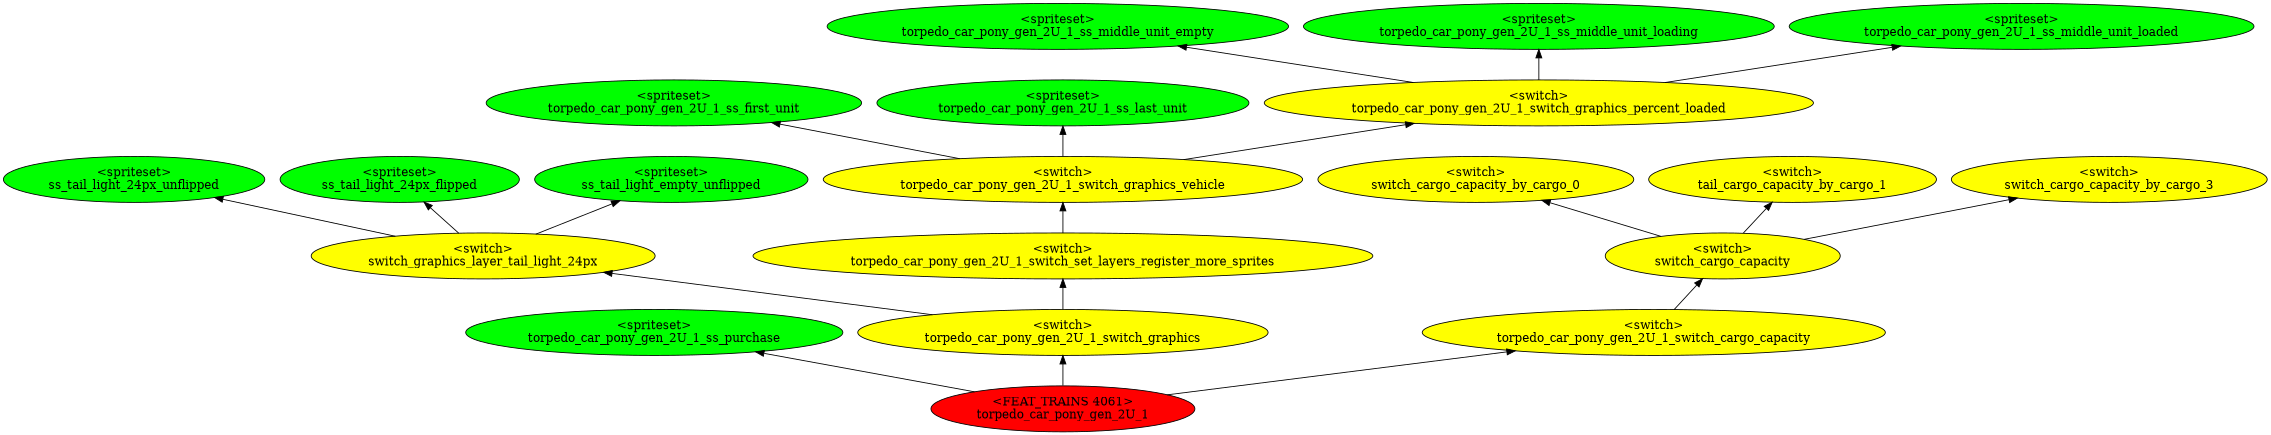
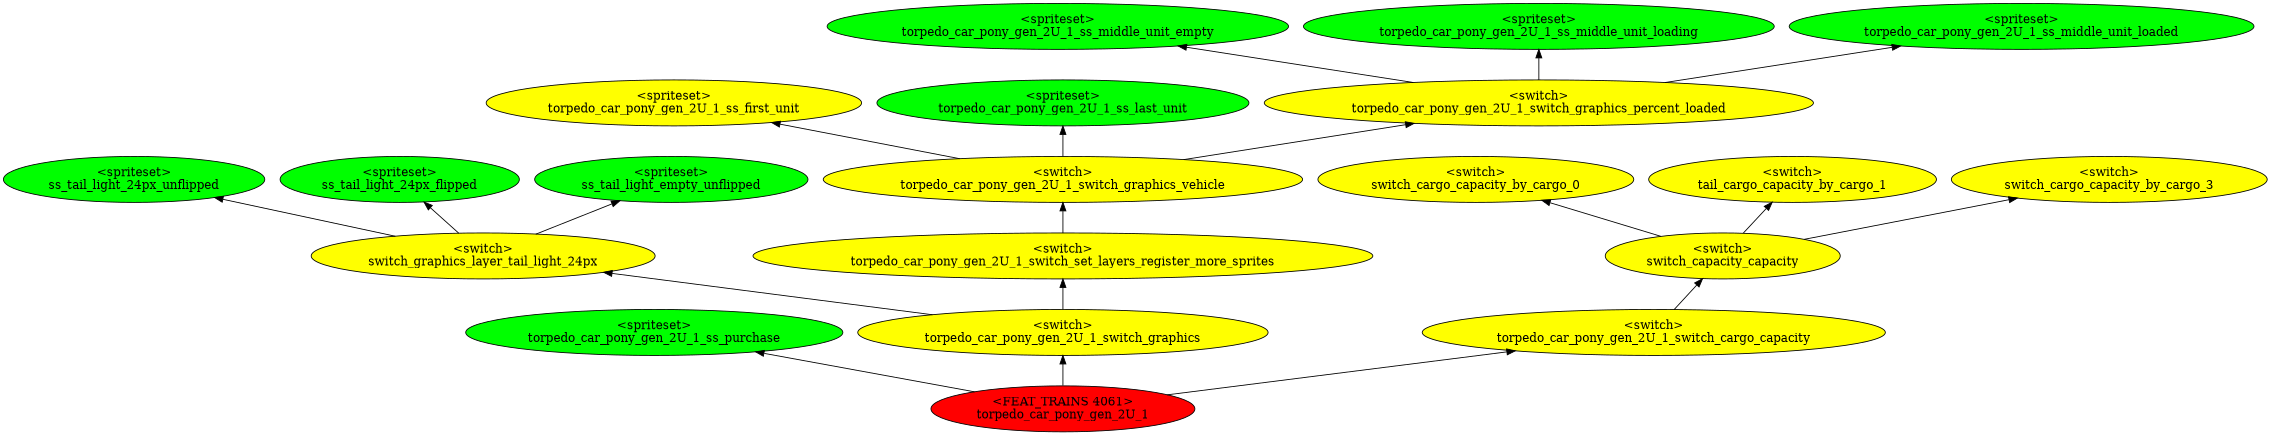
(674, 103) -> (674, 103)
(1723, 256) -> (1723, 256)
